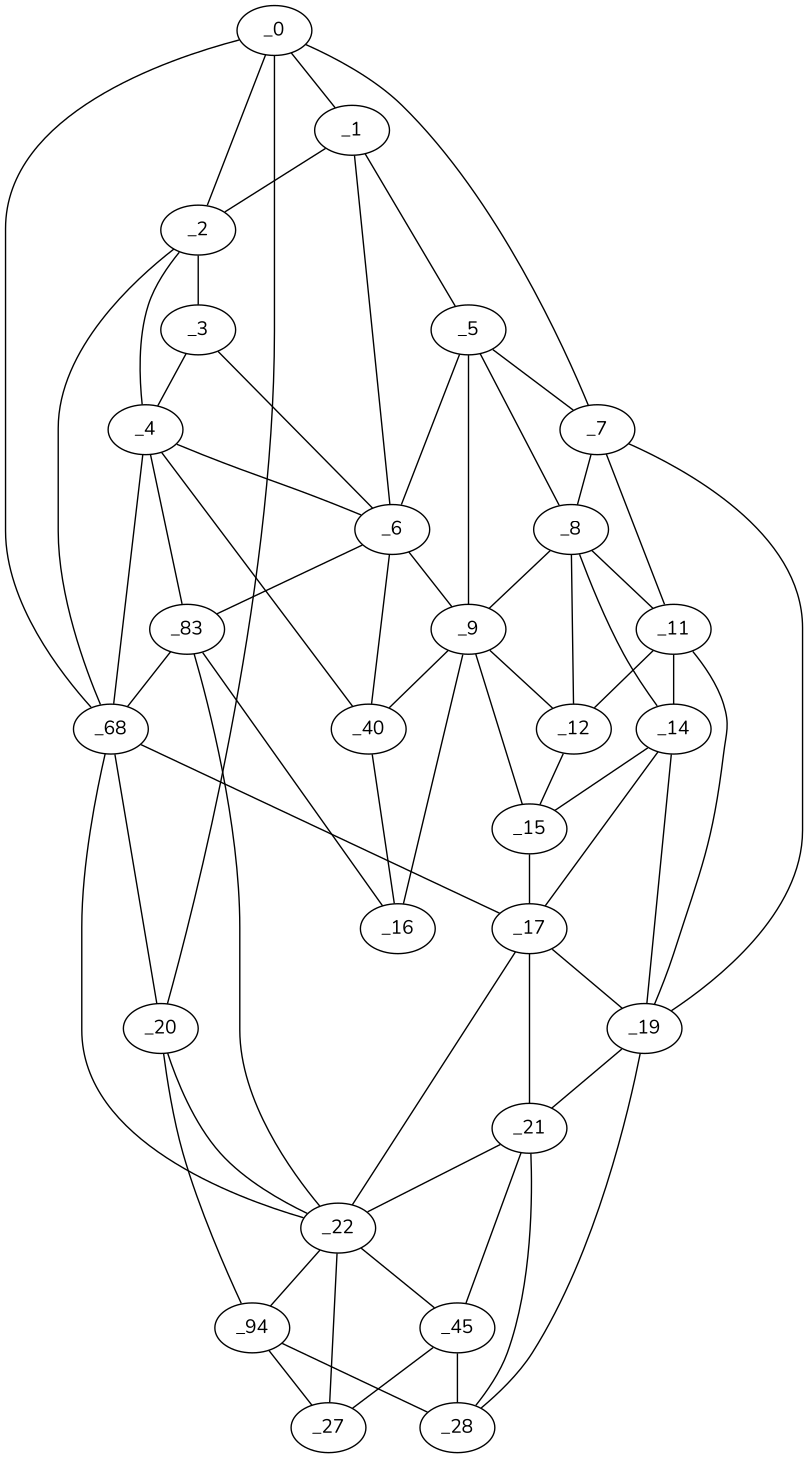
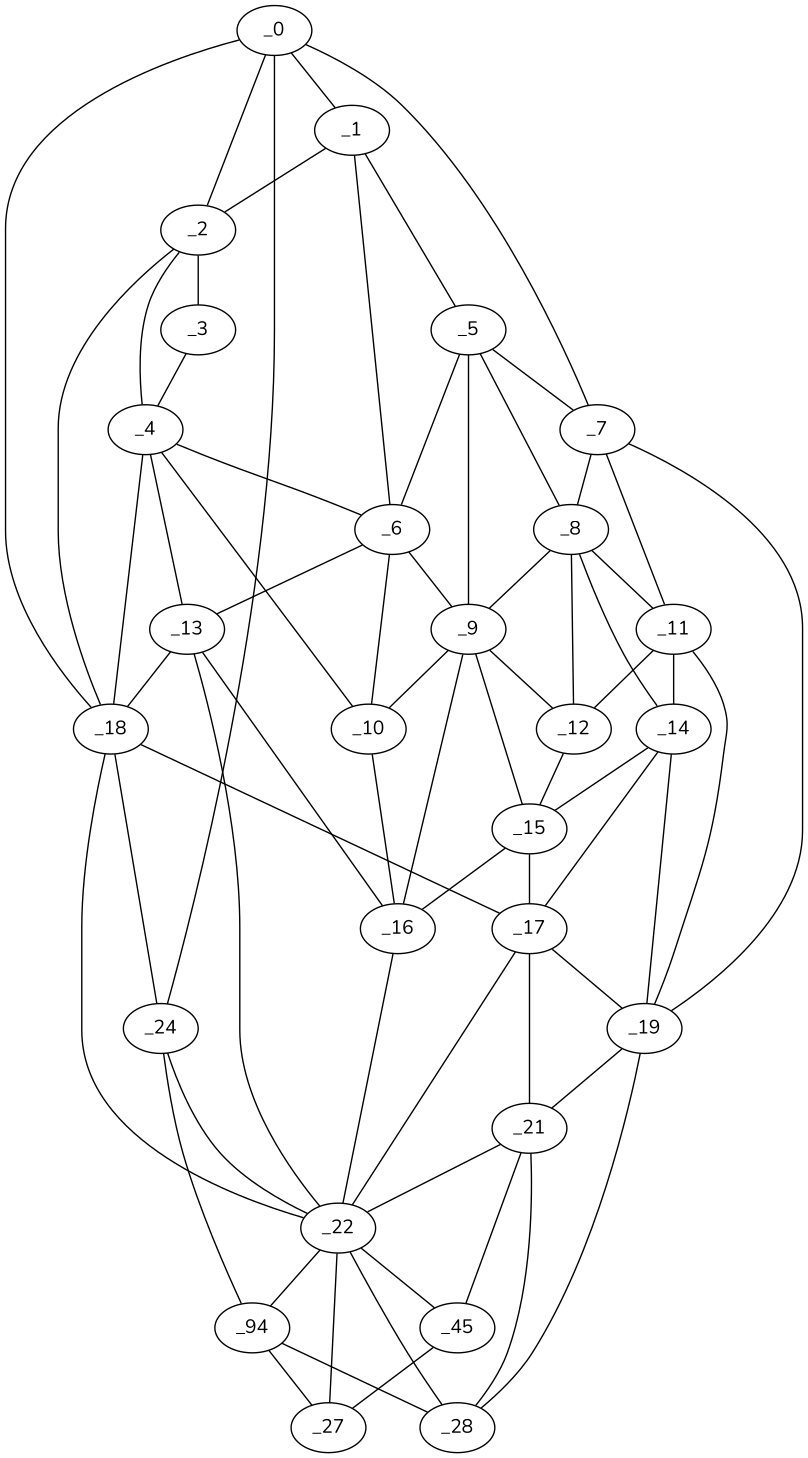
(295, 430) -> none
(187, 629) -> (187, 629)
(111, 729) -> (111, 729)
(369, 729) -> (369, 729)
none -> (464, 879)
(161, 1028) -> (161, 1028)
none -> (368, 1079)
(457, 1378) -> (394, 1330)
